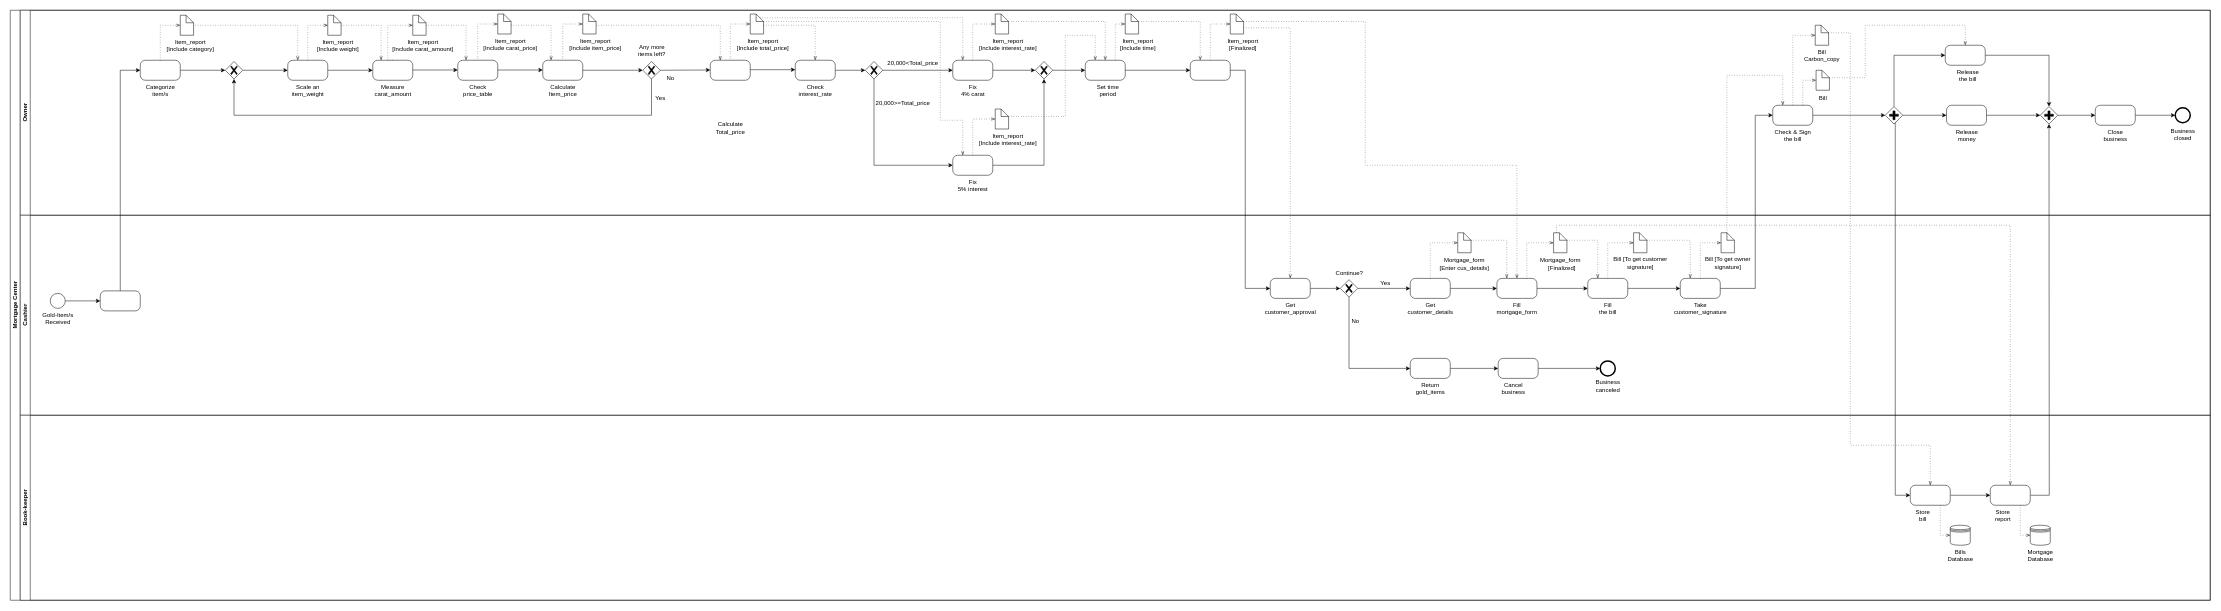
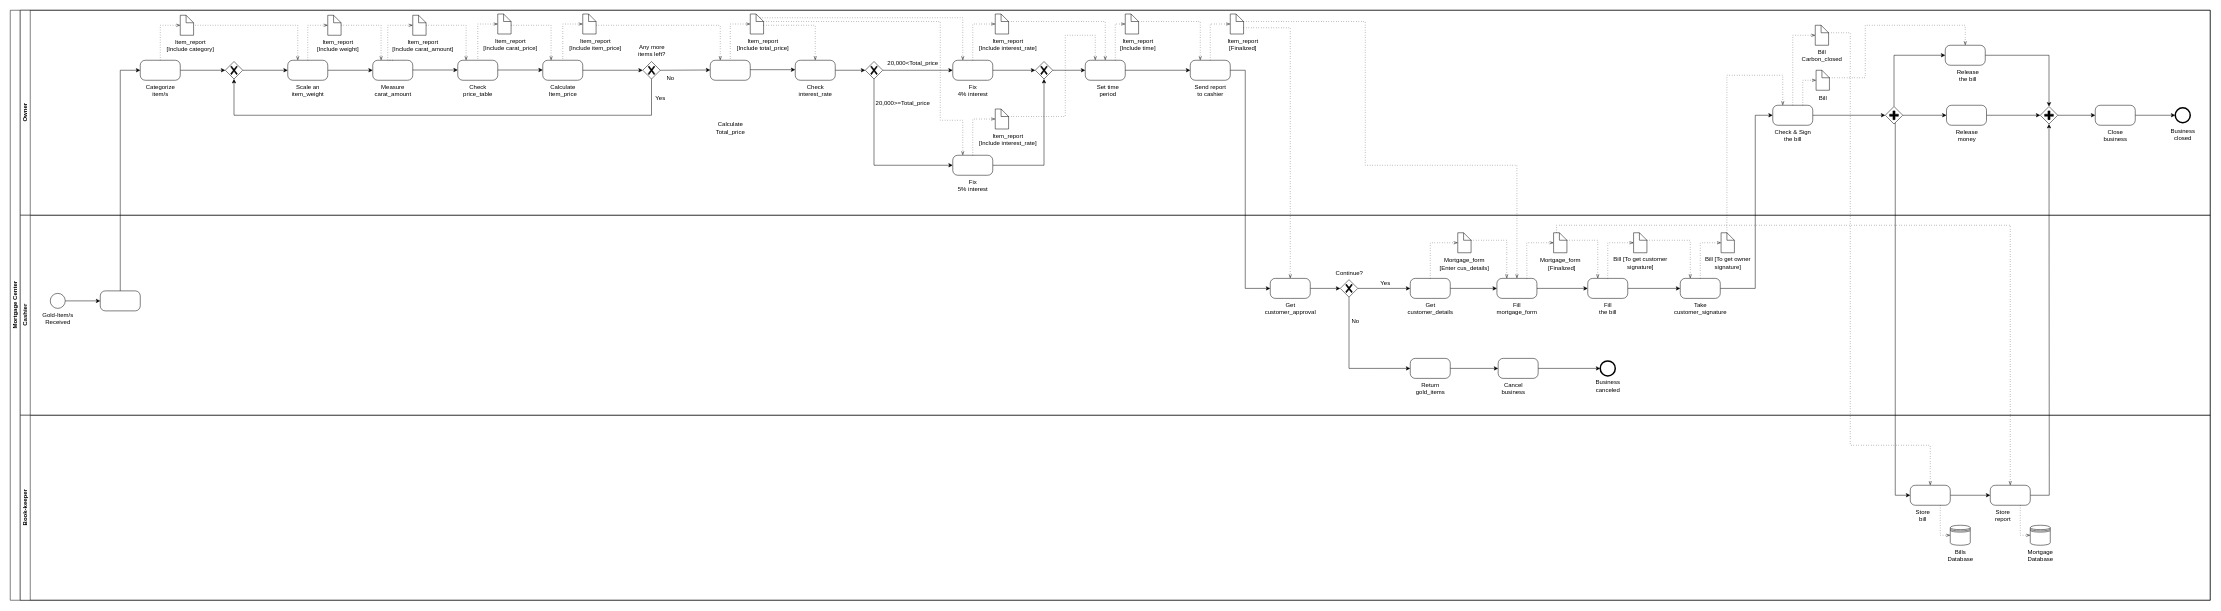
(1822, 55) -> (1822, 55)
(973, 90) -> (973, 90)
none -> (1210, 90)
